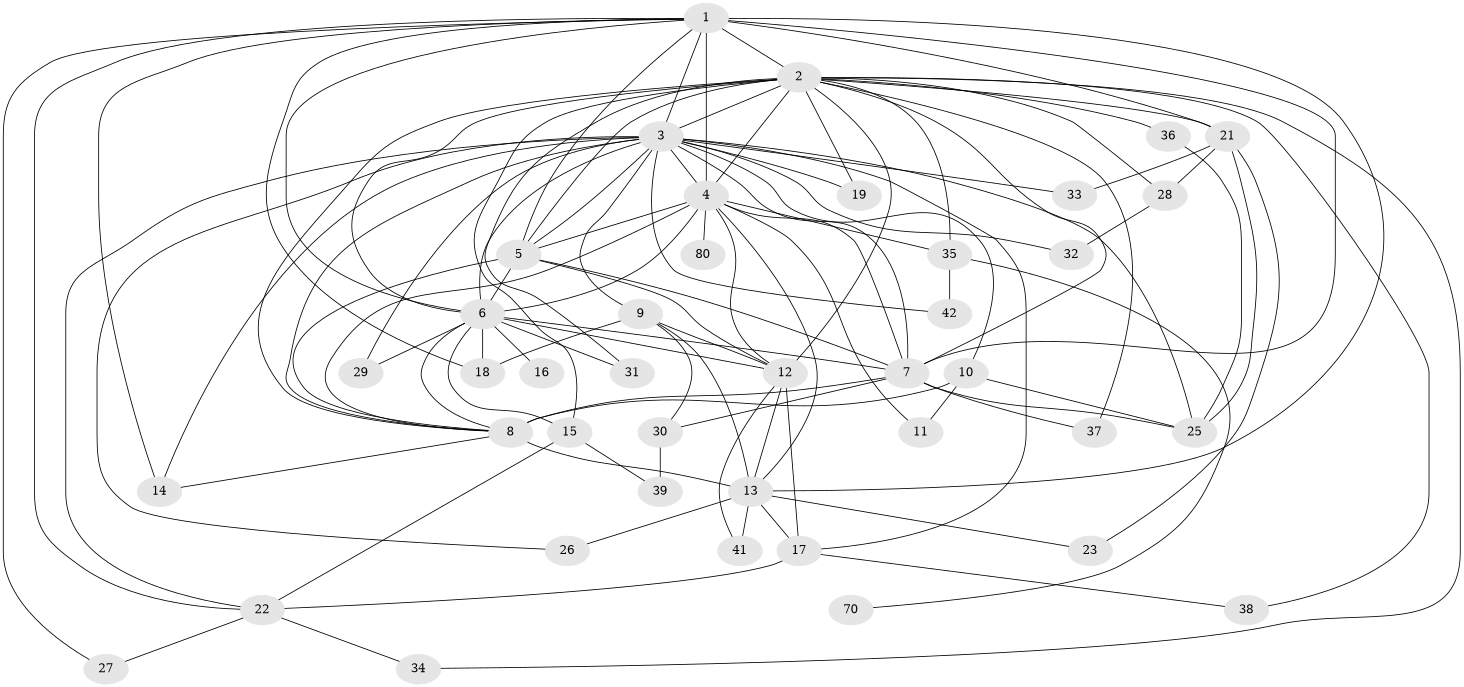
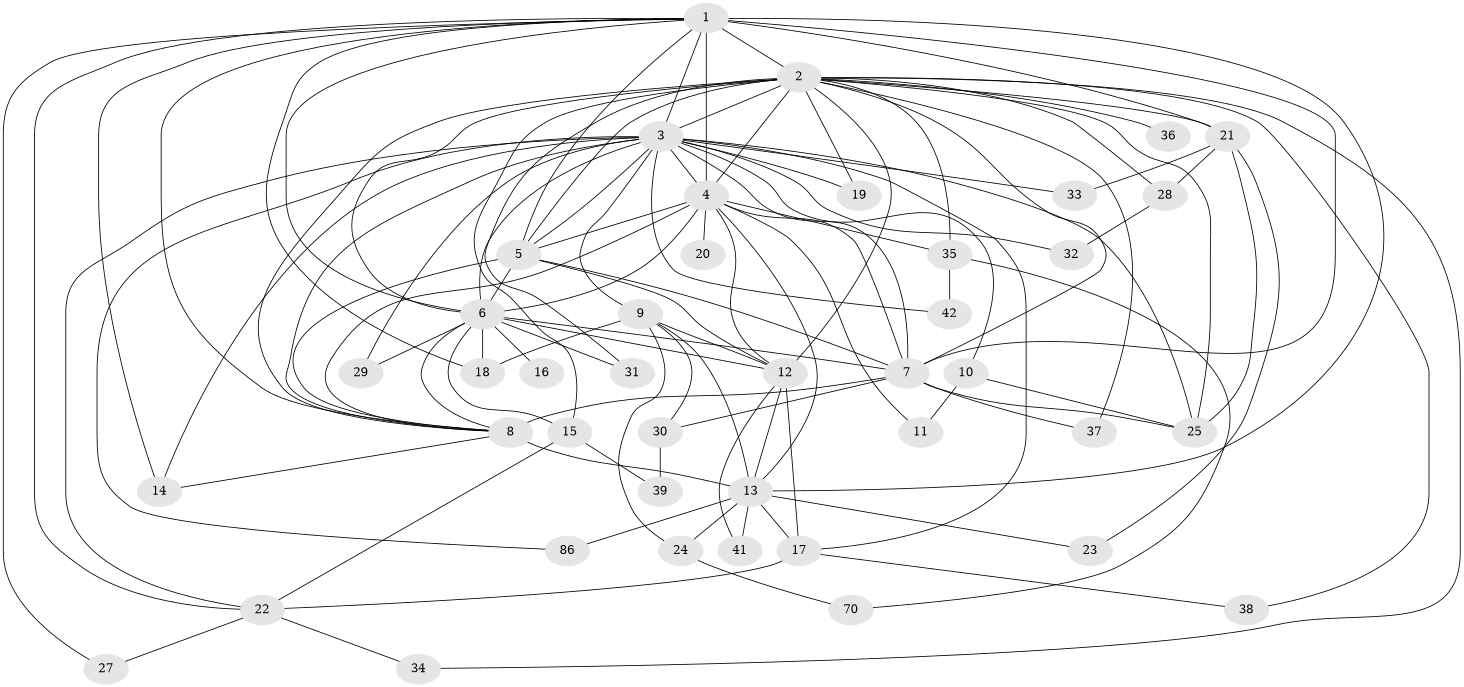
(703, 255) -> (703, 255)
(1242, 277) -> (1129, 143)
(738, 403) -> (169, 119)
(567, 551) -> (567, 551)
none -> (681, 551)
